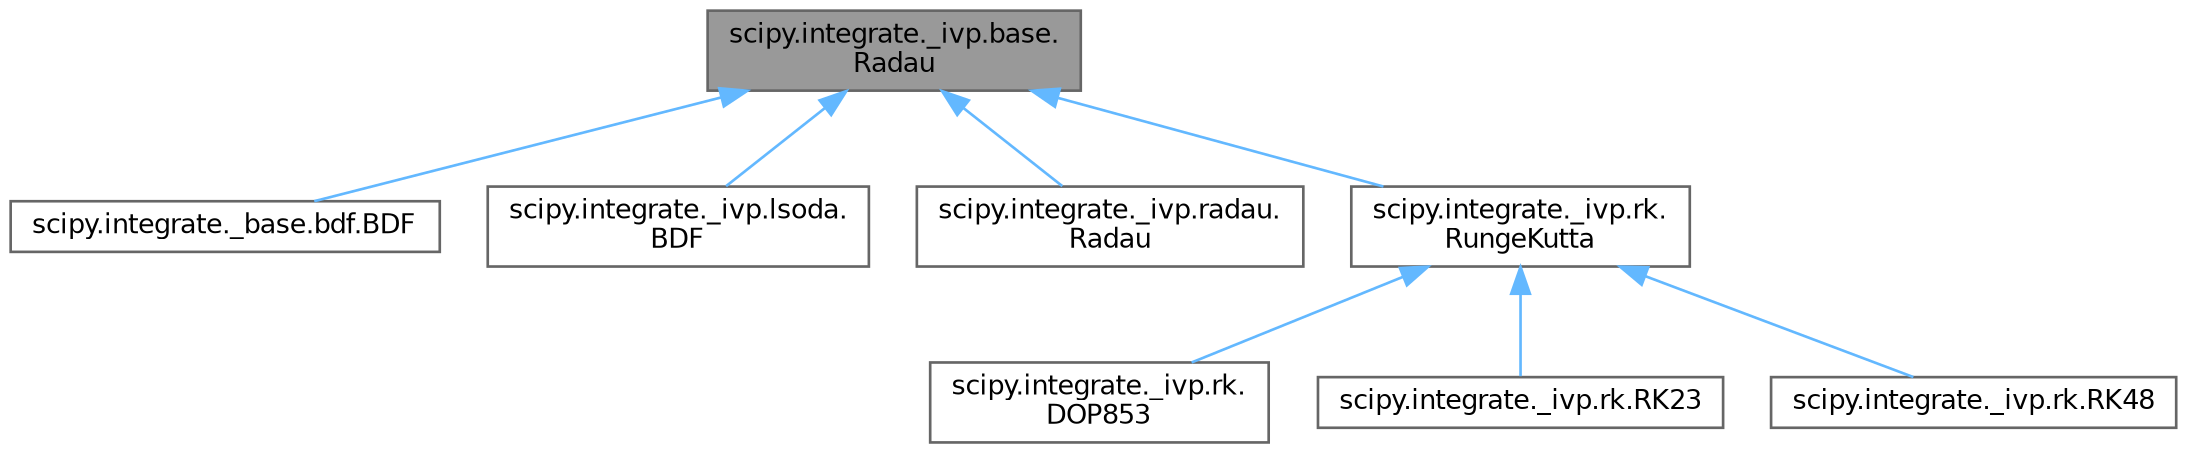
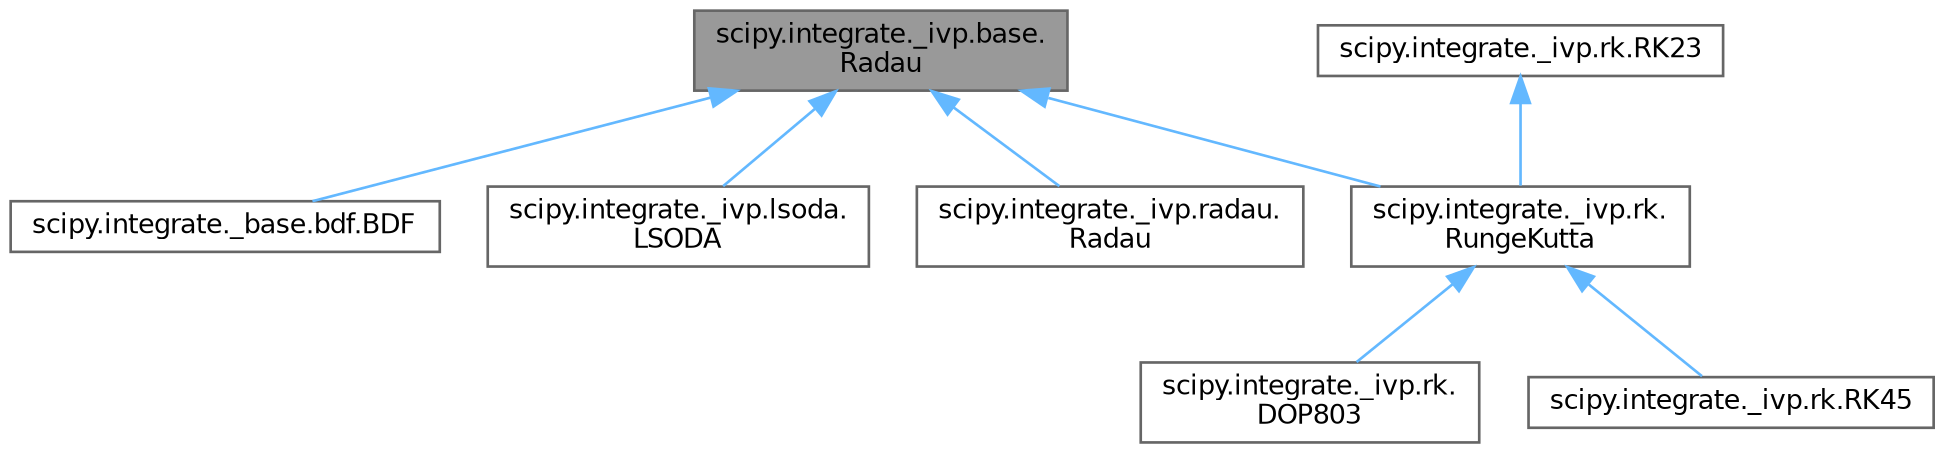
(678, 227) -> (678, 227)
(1521, 335) -> (1521, 144)
(1099, 402) -> (1310, 402)
(1974, 402) -> (1731, 402)
